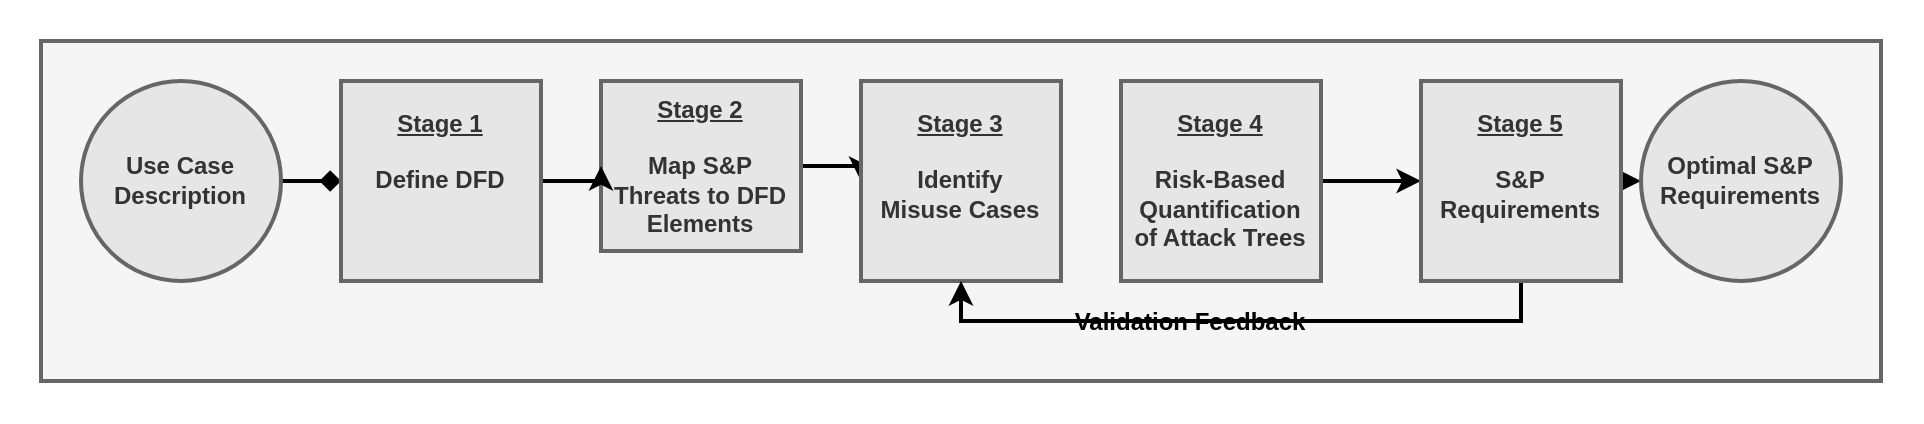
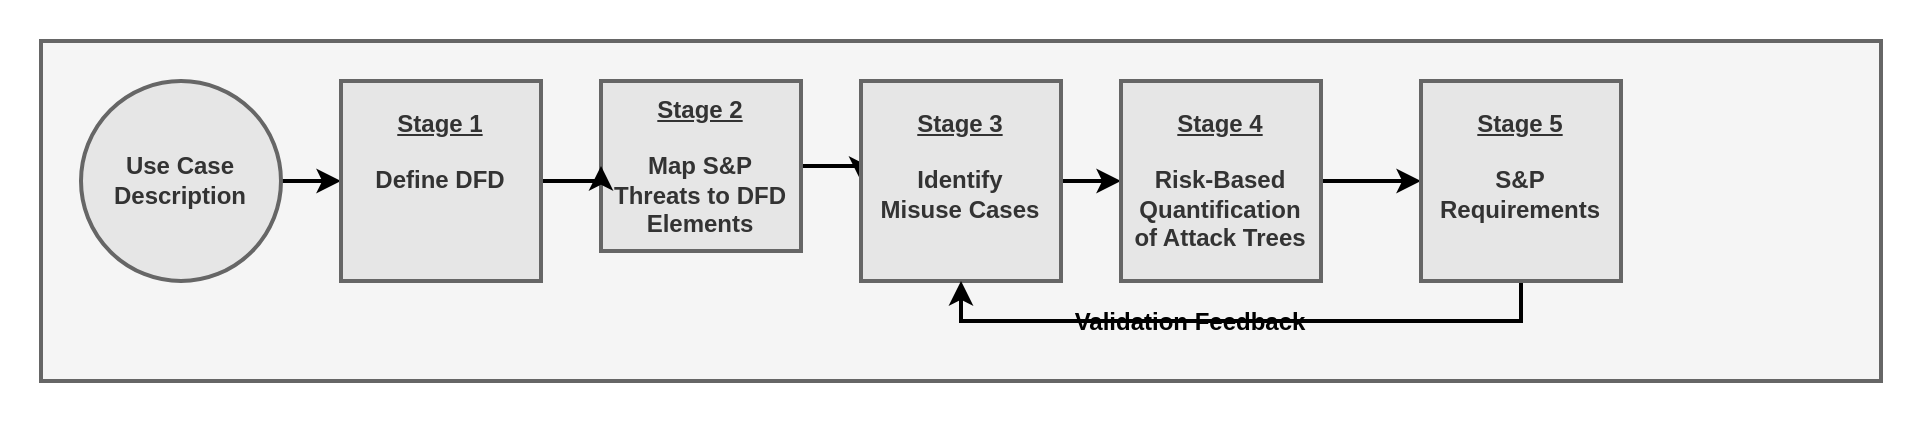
(320, 181) -> (320, 181)
none -> (1082, 181)
(1622, 181) -> none
(1741, 181) -> none
